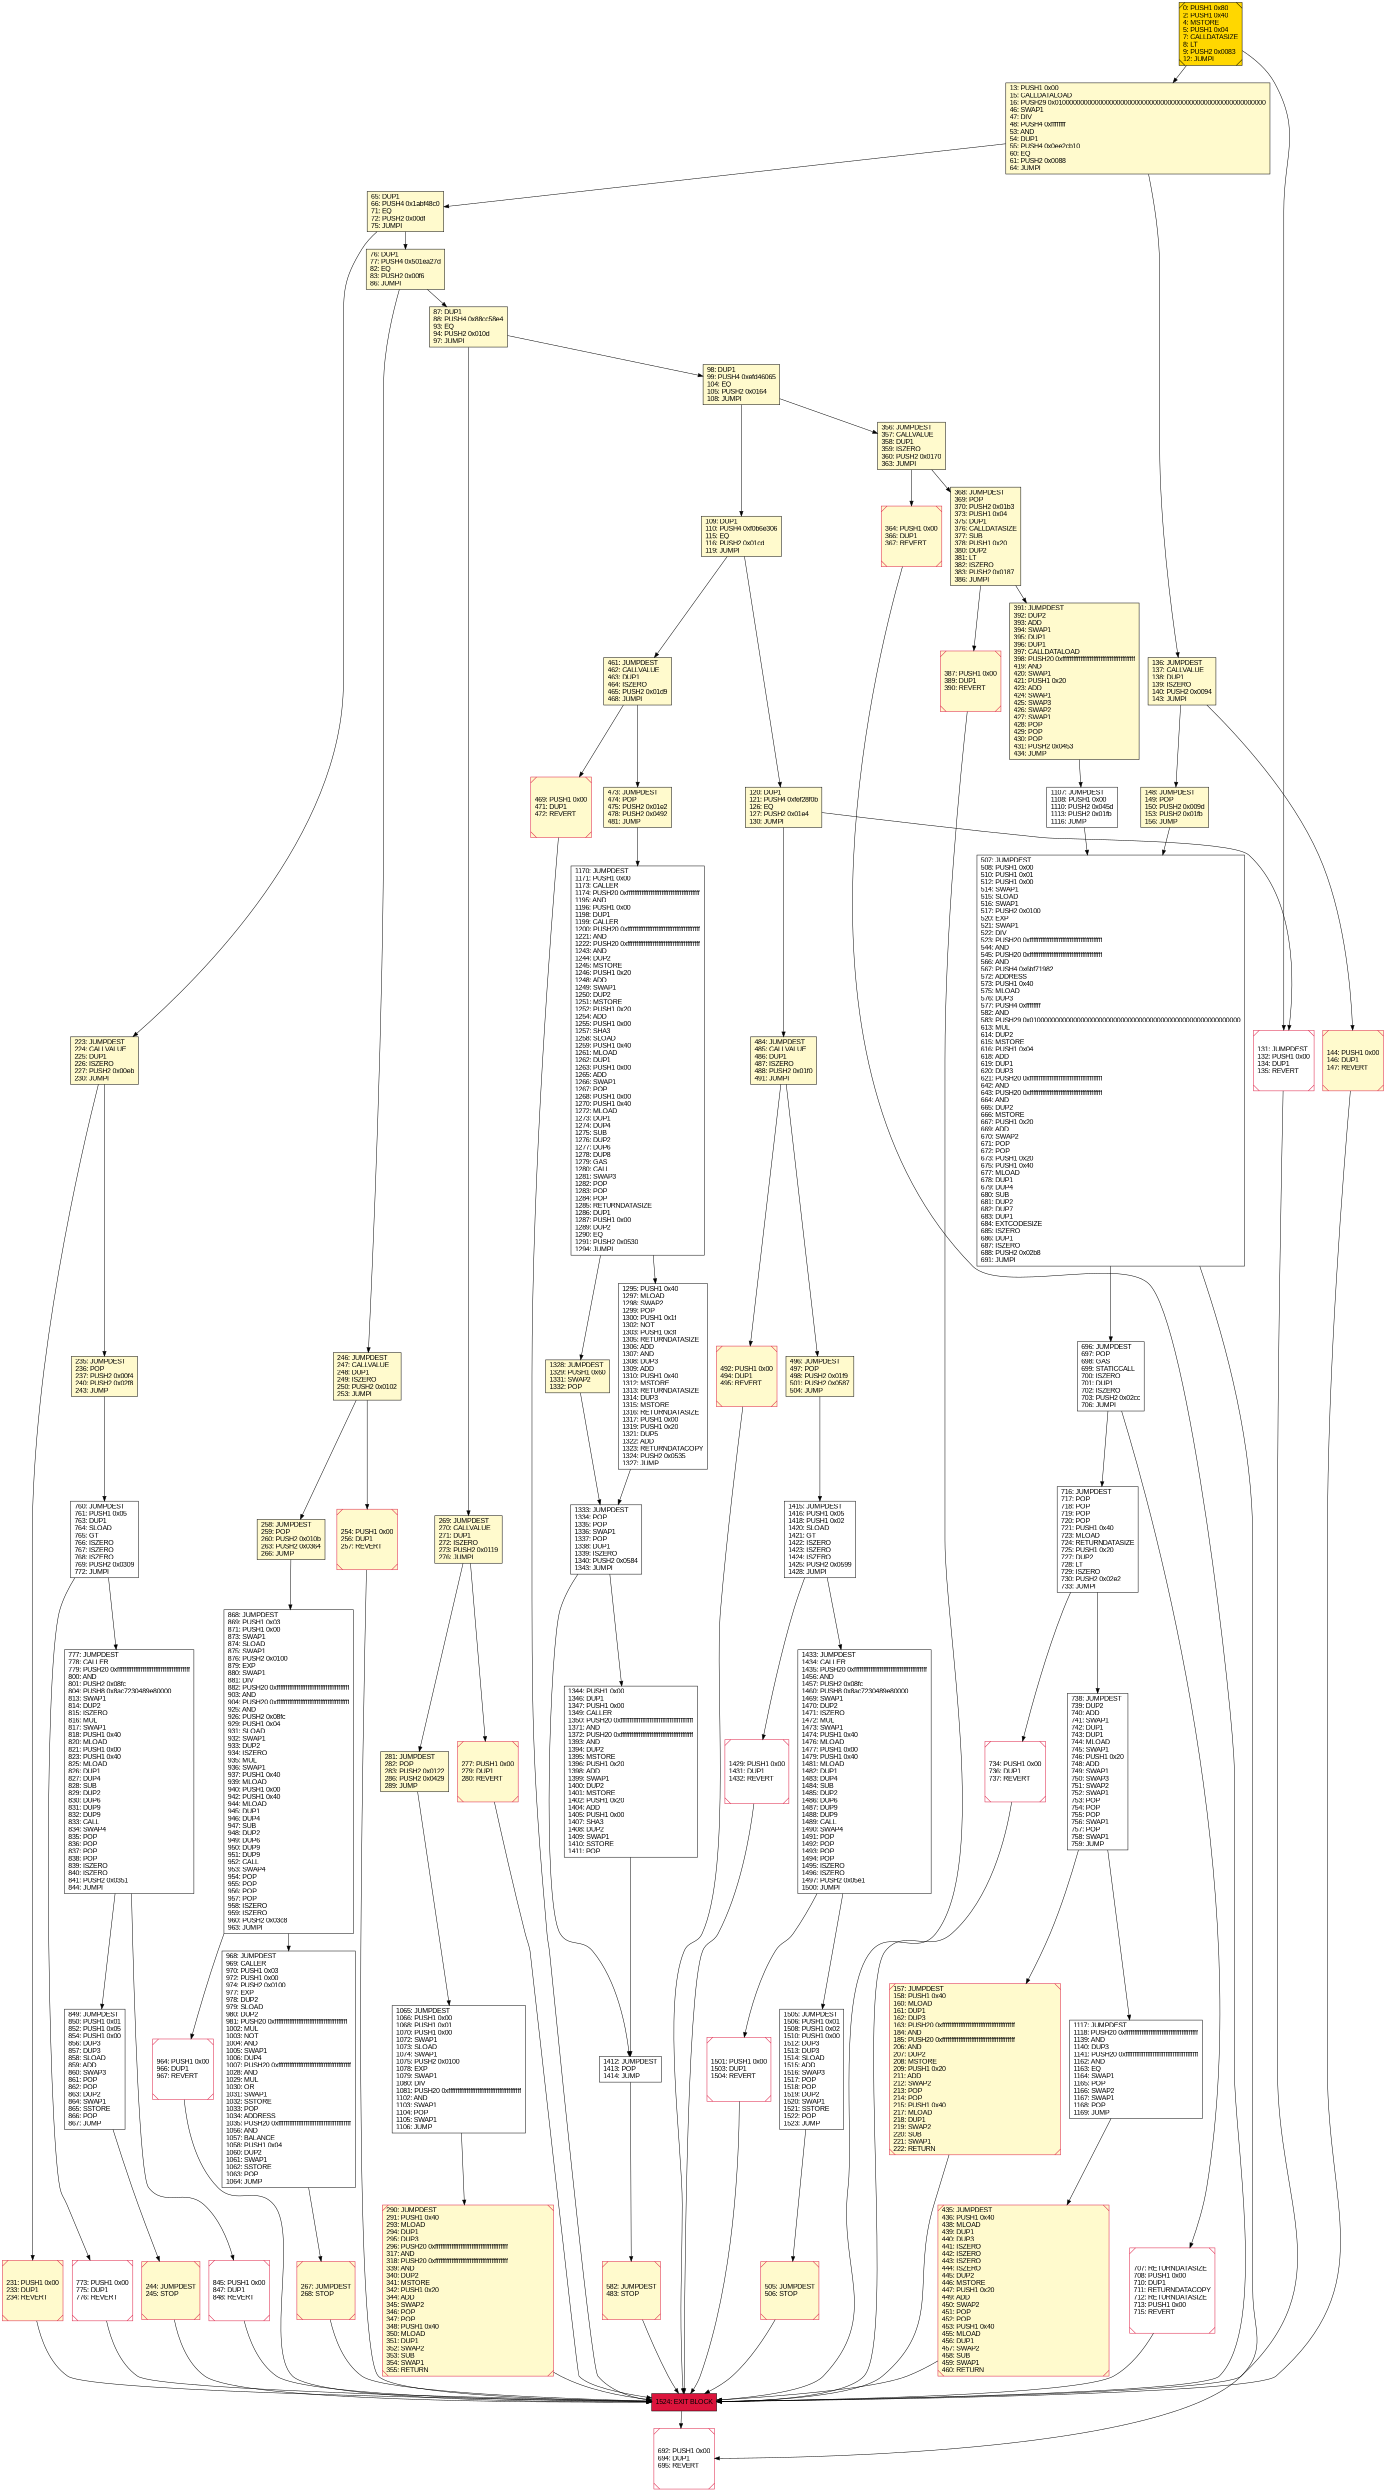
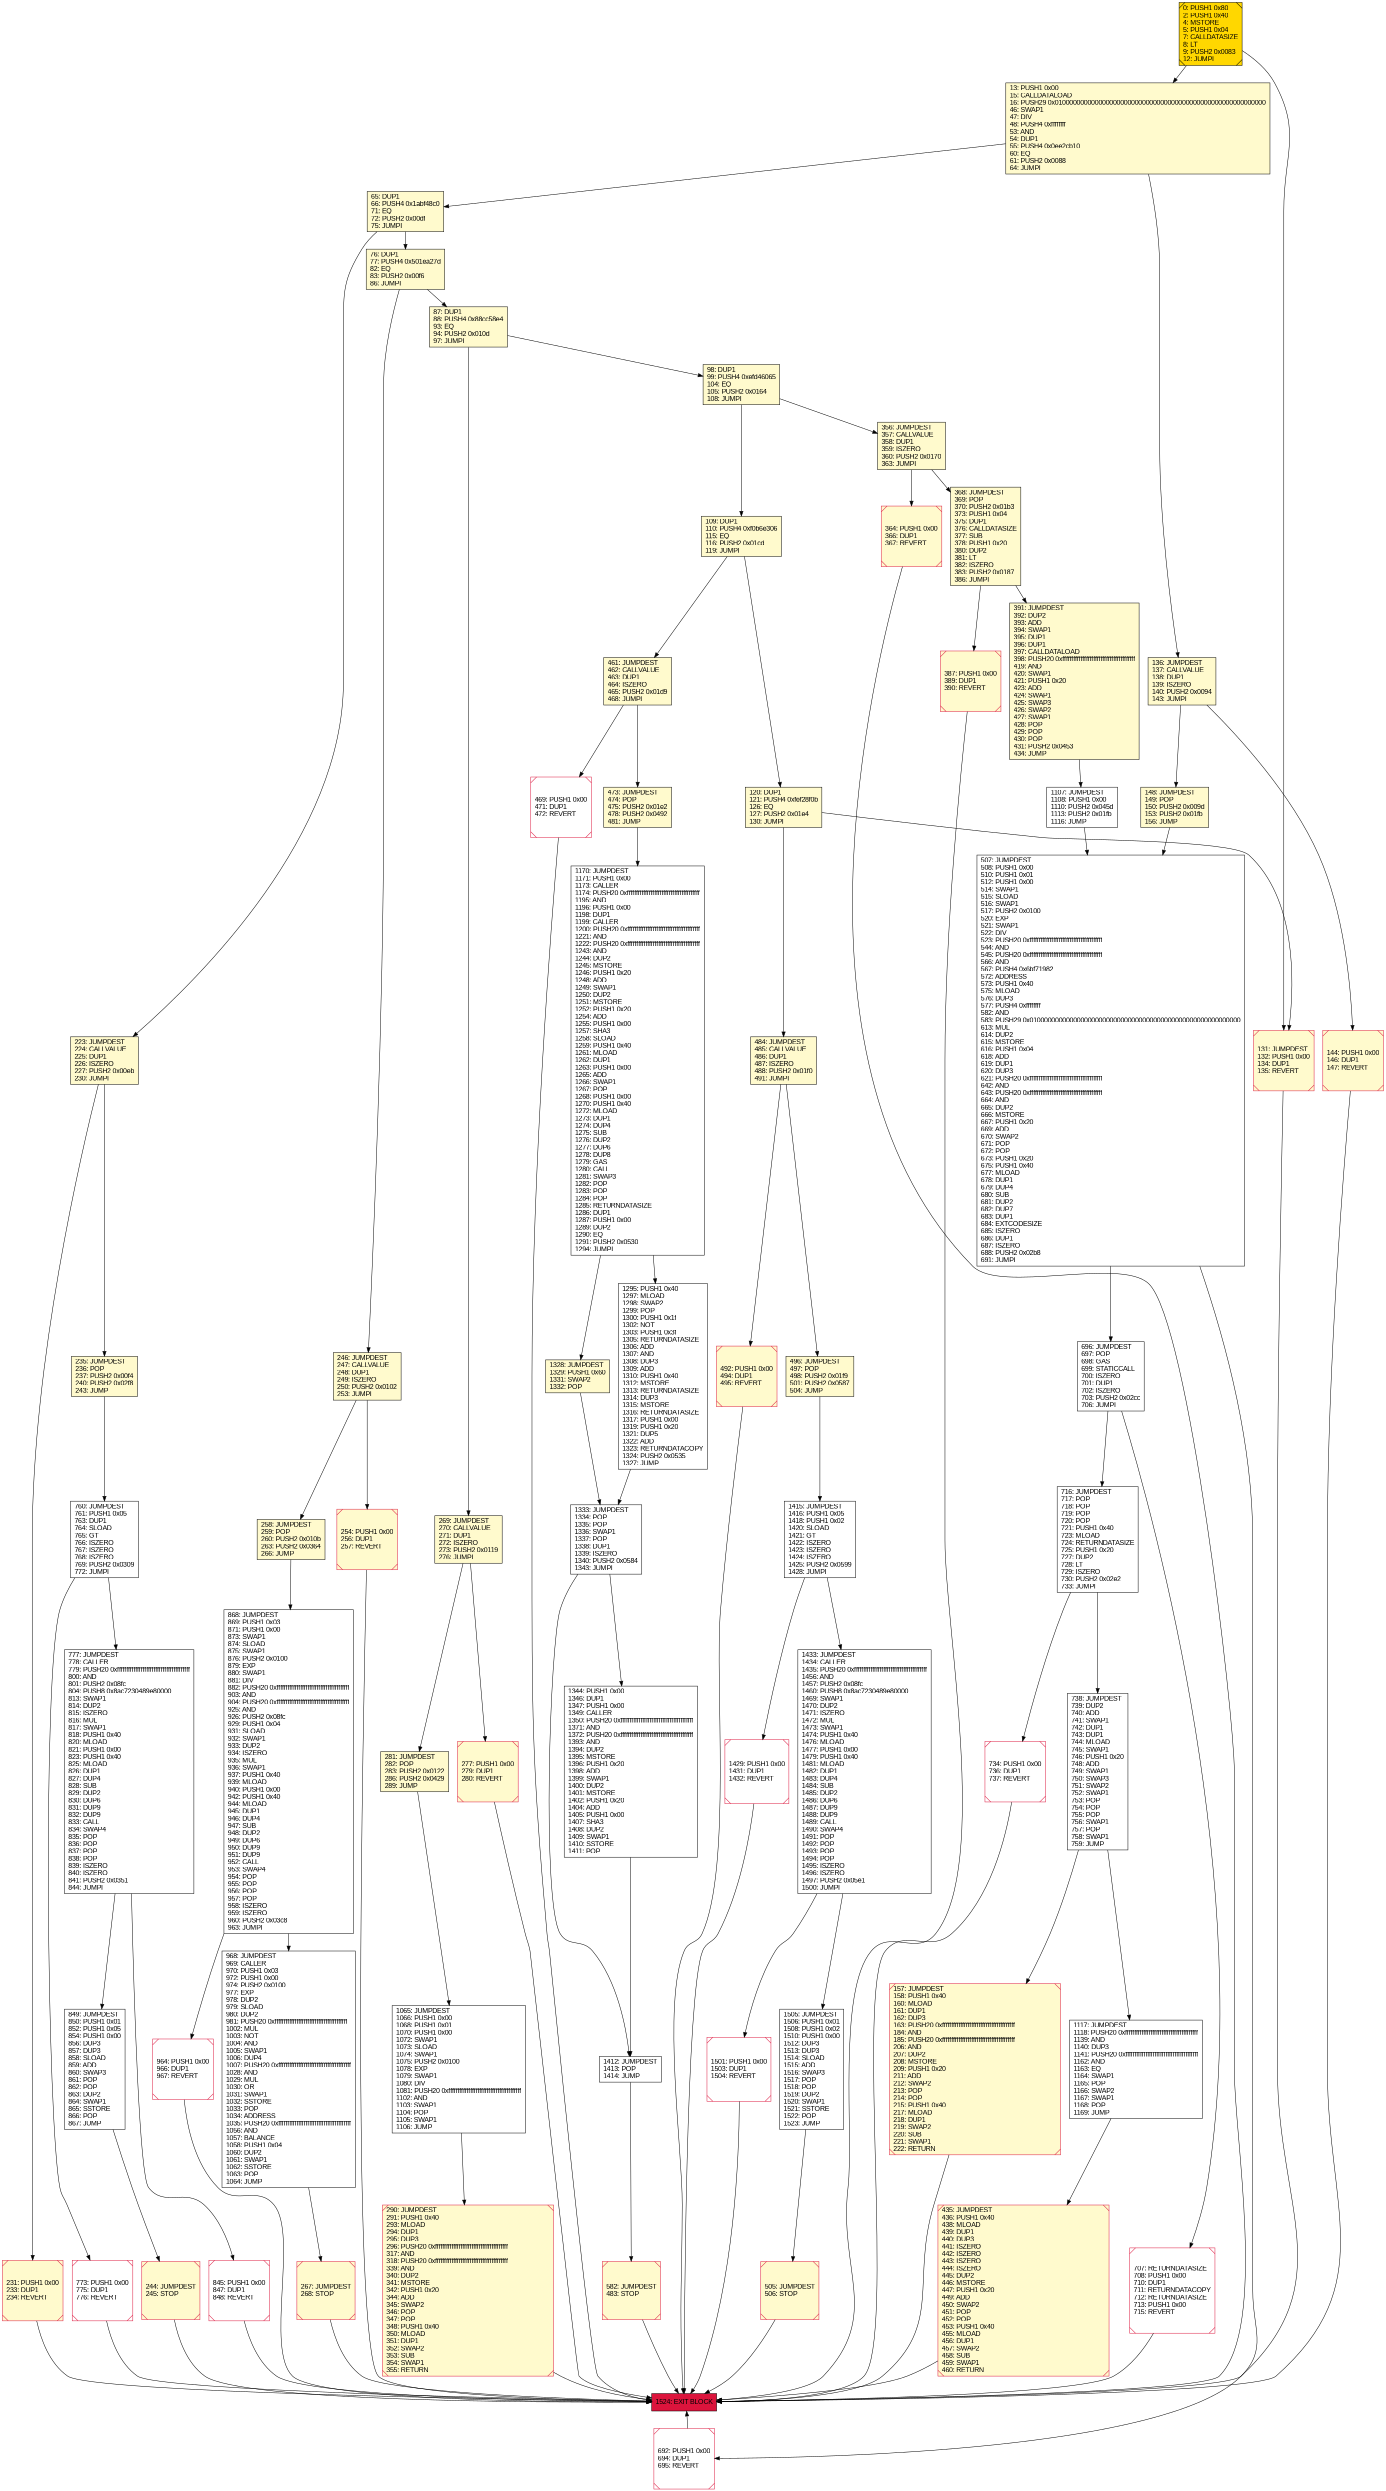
(561, 807) -> (561, 807)
(1284, 1061) -> (1284, 1061)
(681, 2417) -> (687, 2422)
